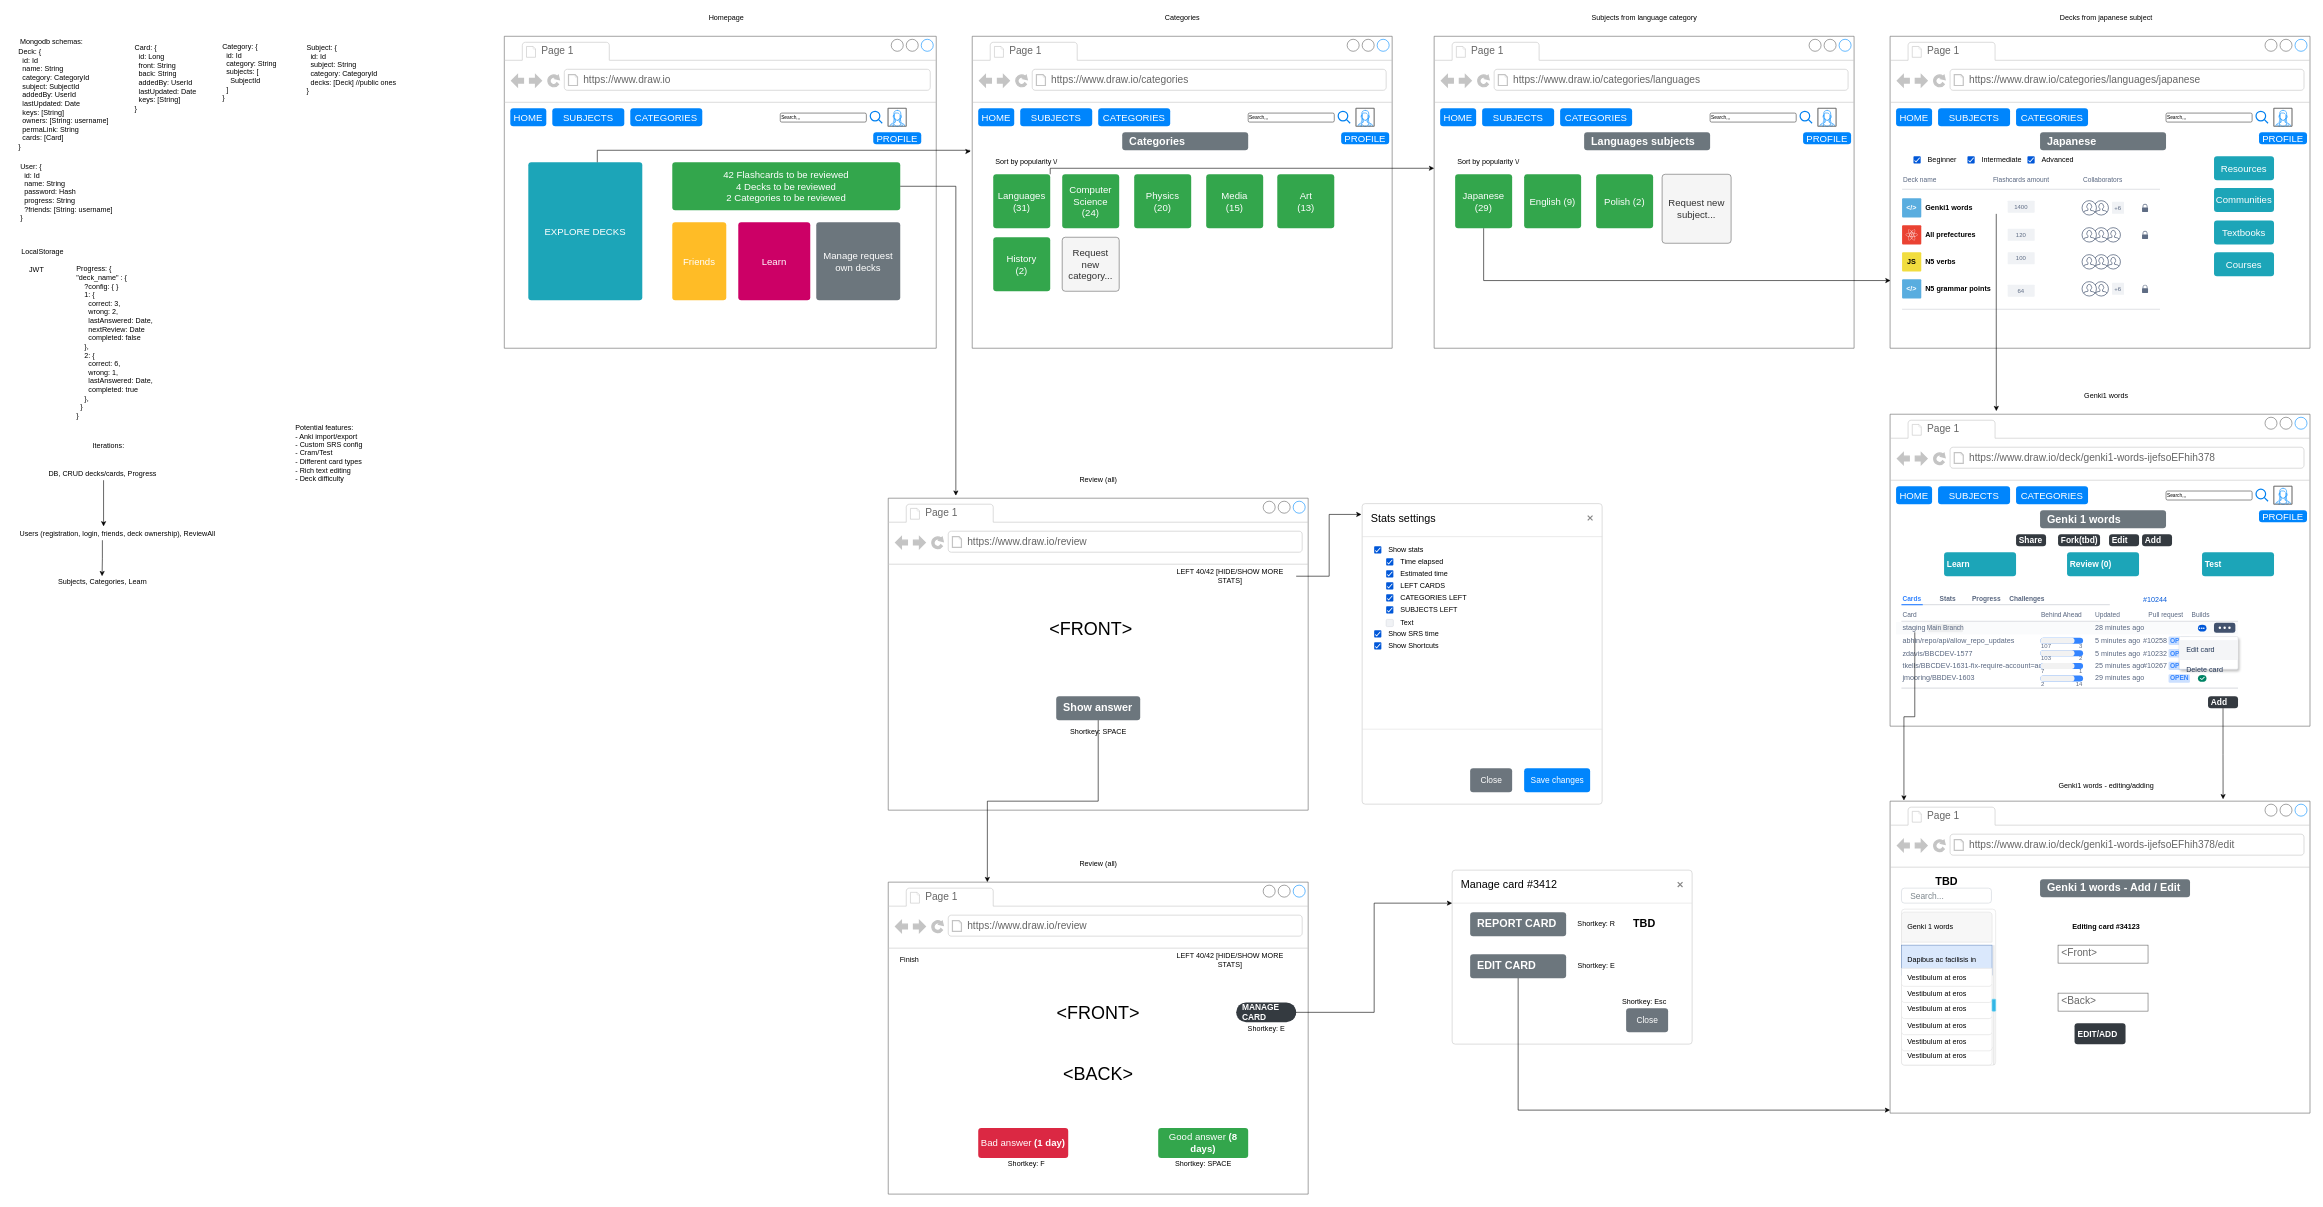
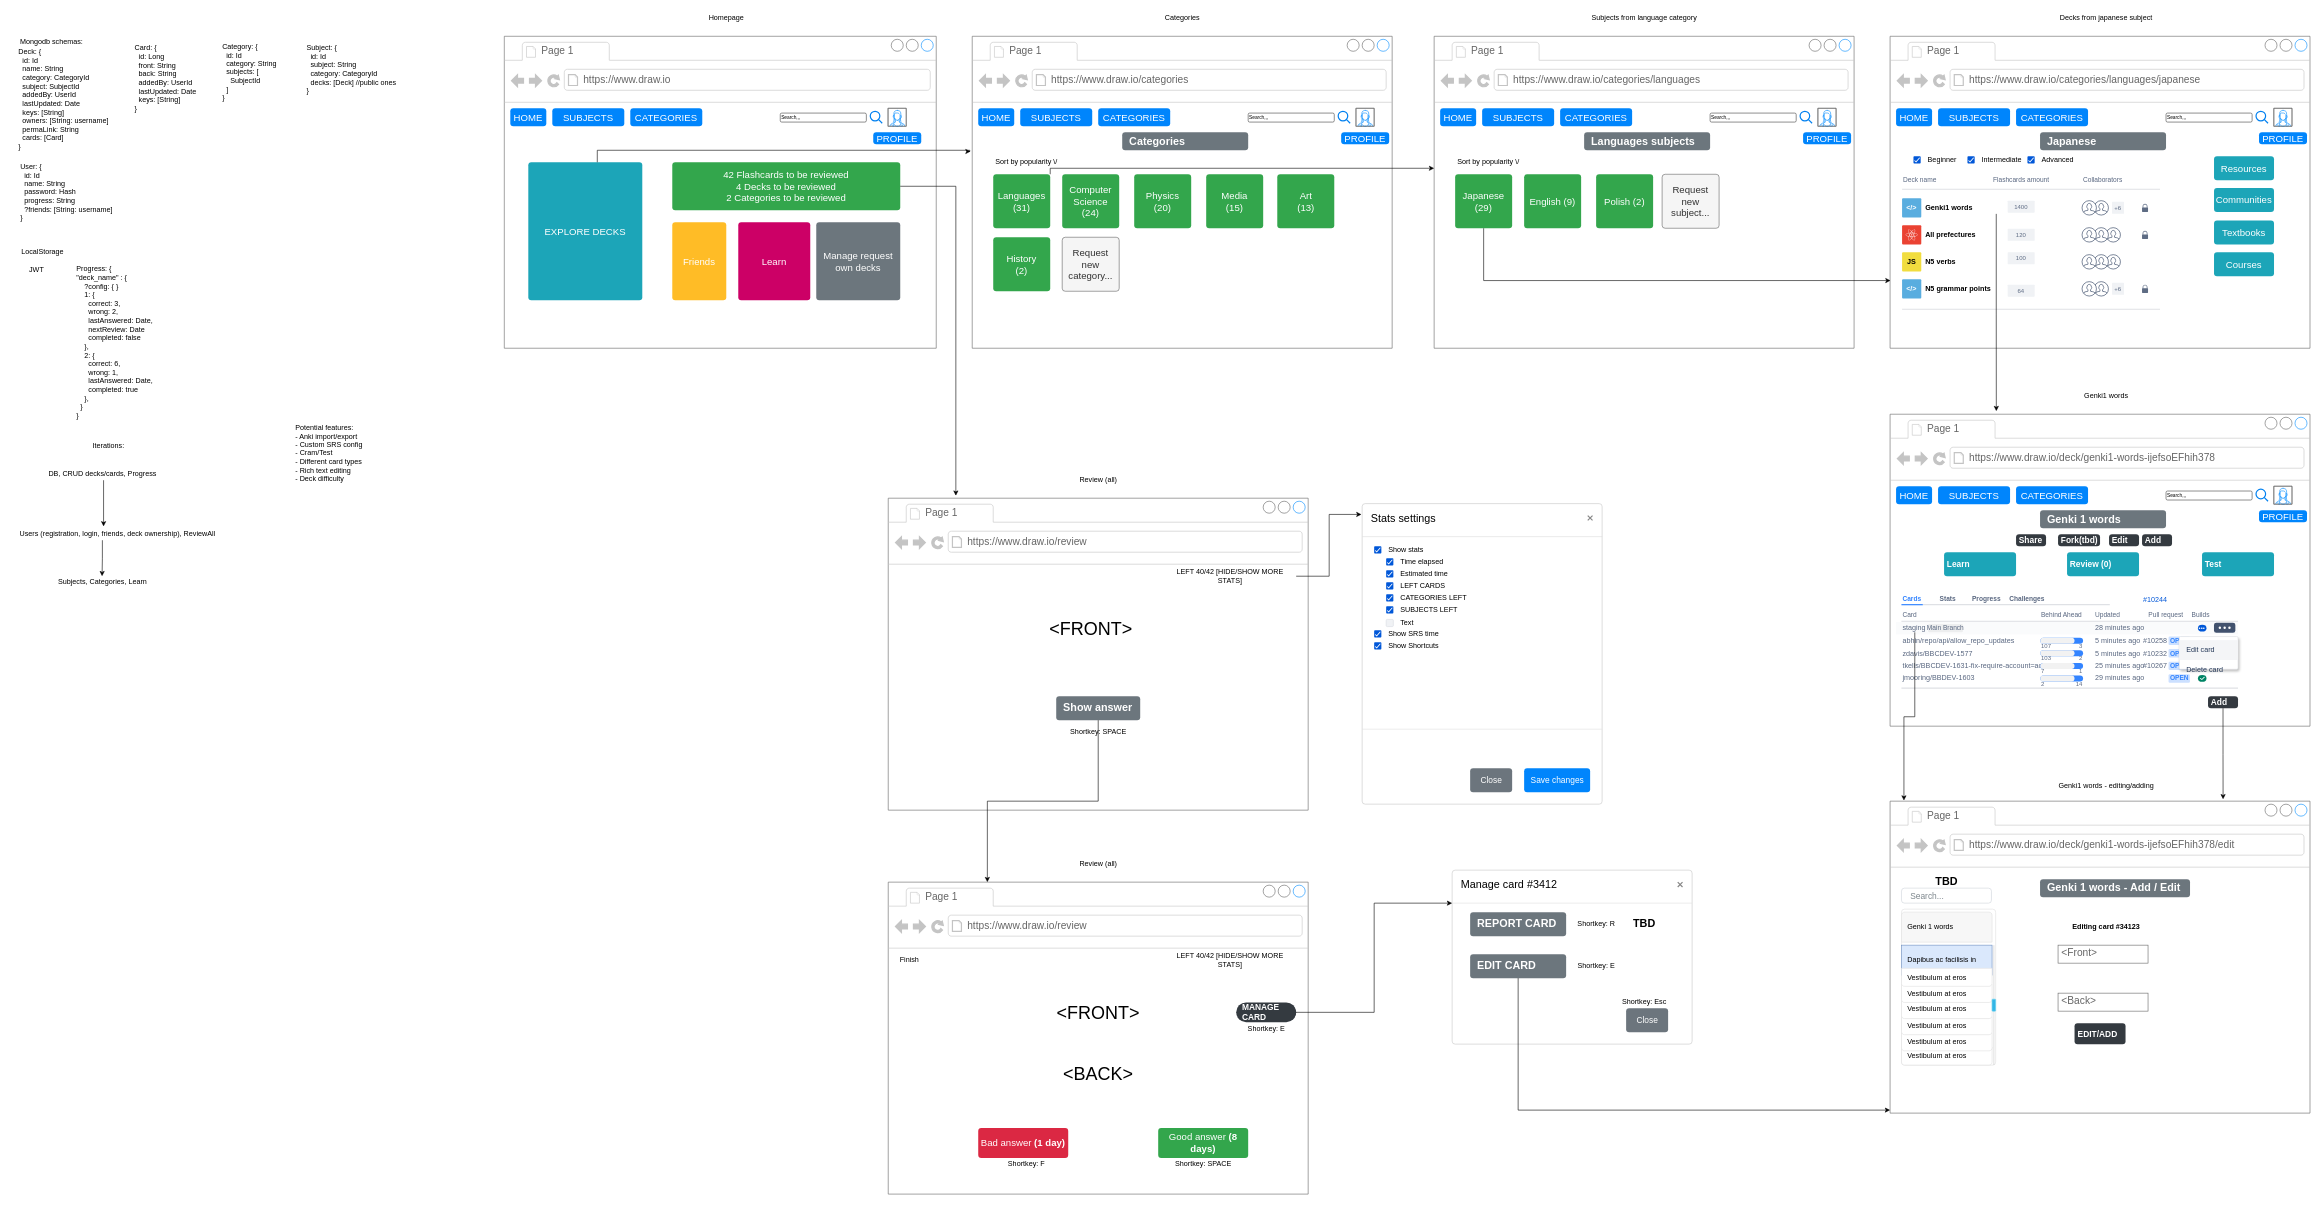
(1697, 209) -> (1691, 201)
